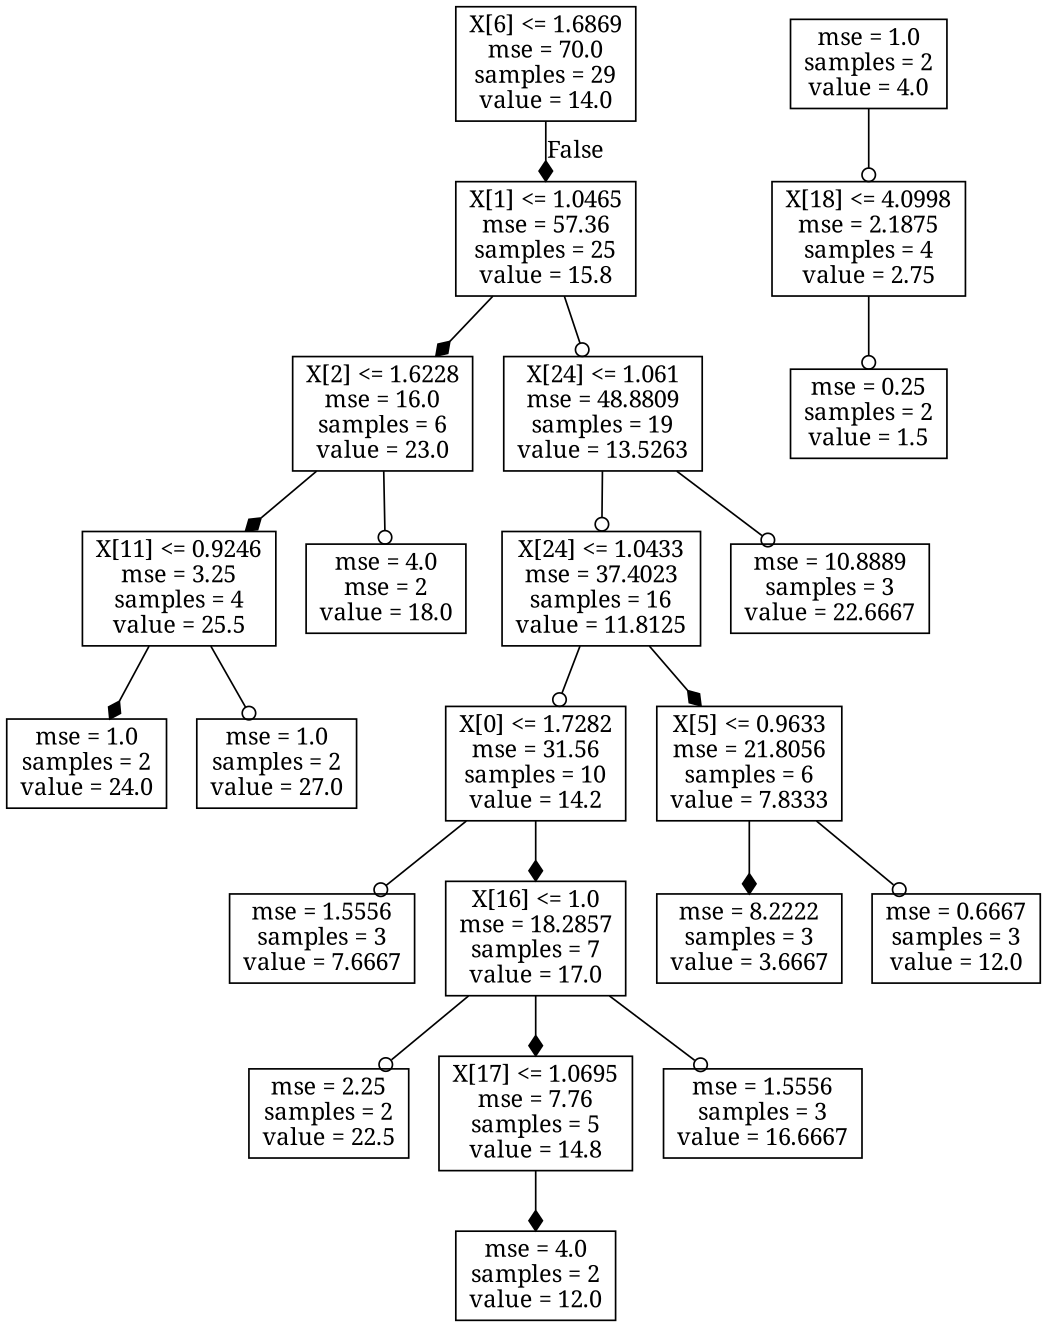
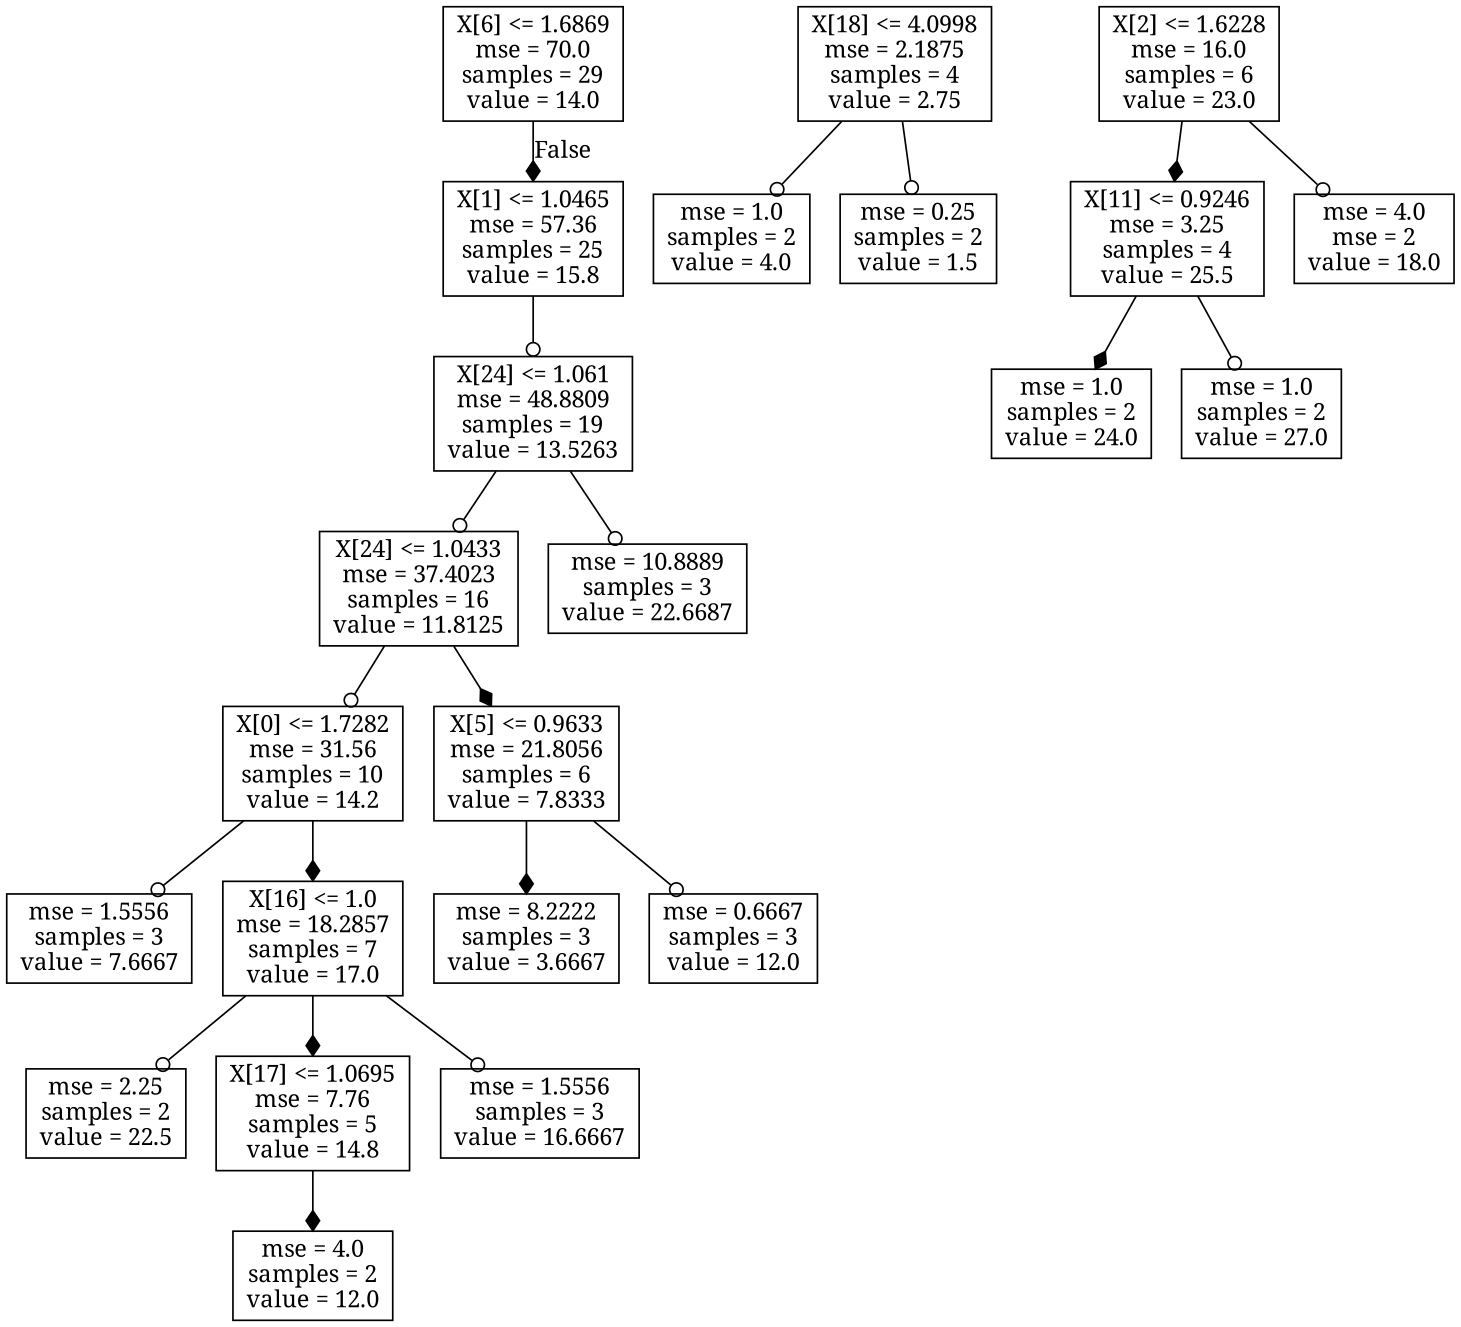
(869, 138) -> (812, 153)
(471, 319) -> none
(830, 589) -> (648, 589)
